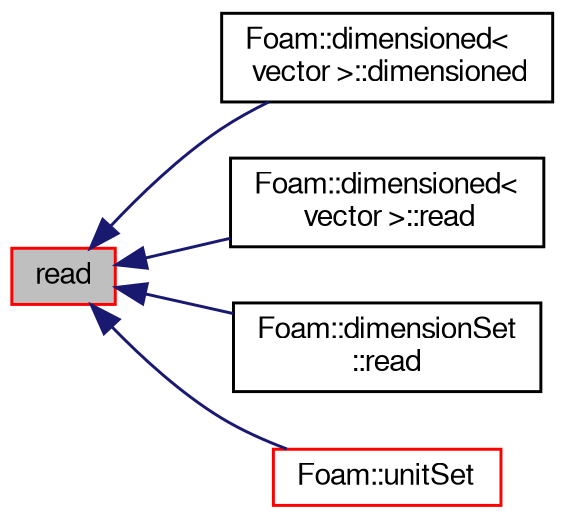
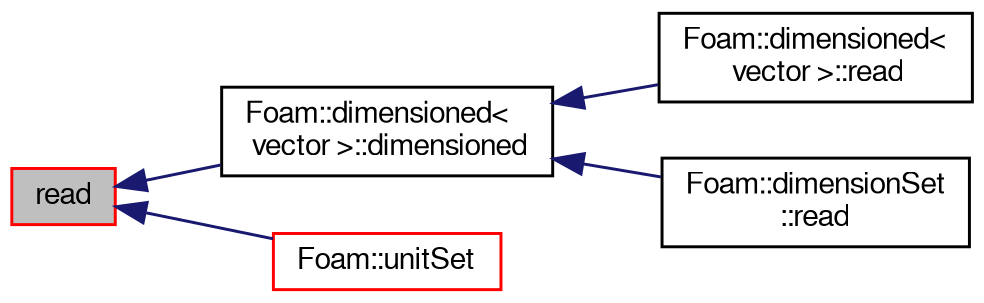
(188, 248) -> (621, 91)
(189, 304) -> (622, 170)
